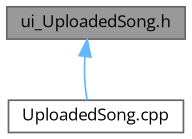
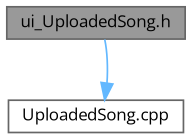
(85, 78) -> (107, 61)
